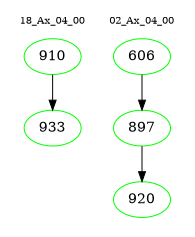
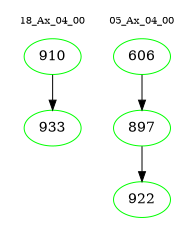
(142, 21) -> (142, 21)
(142, 200) -> (142, 200)
